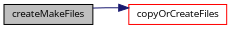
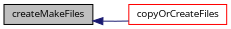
(106, 8) -> (116, 21)
